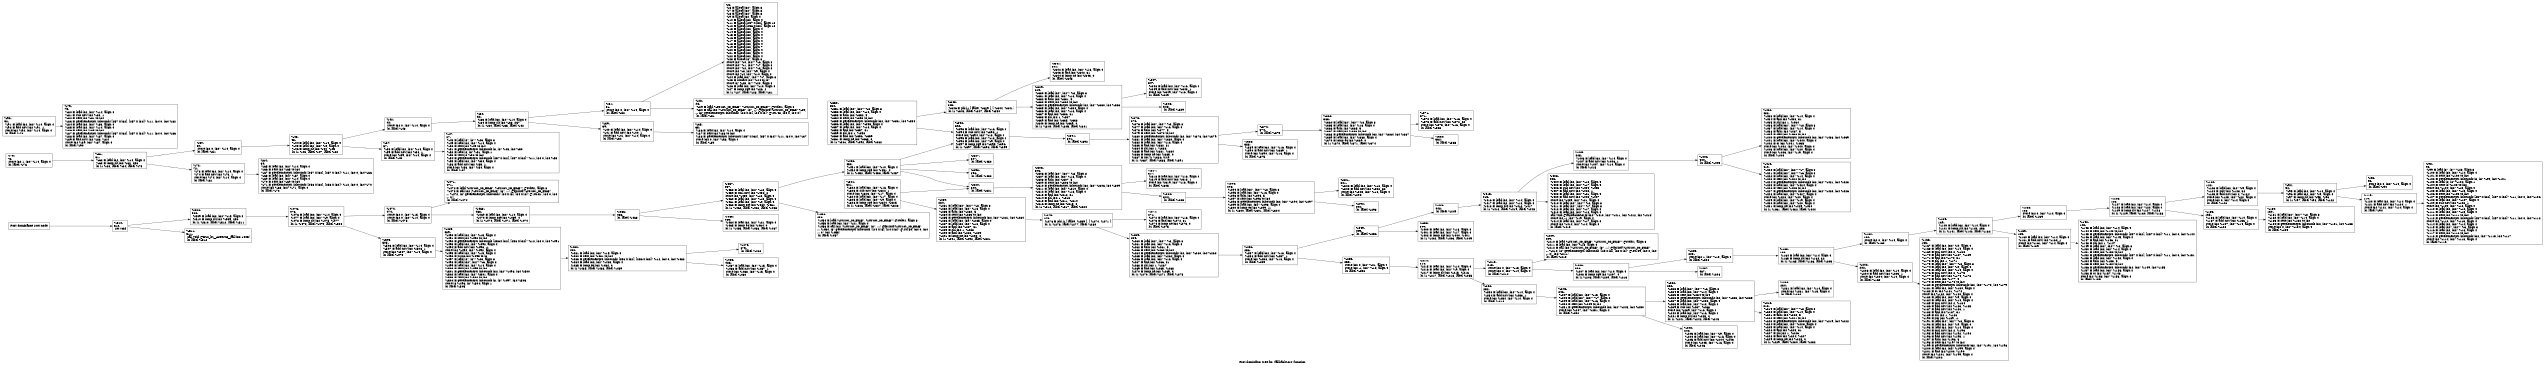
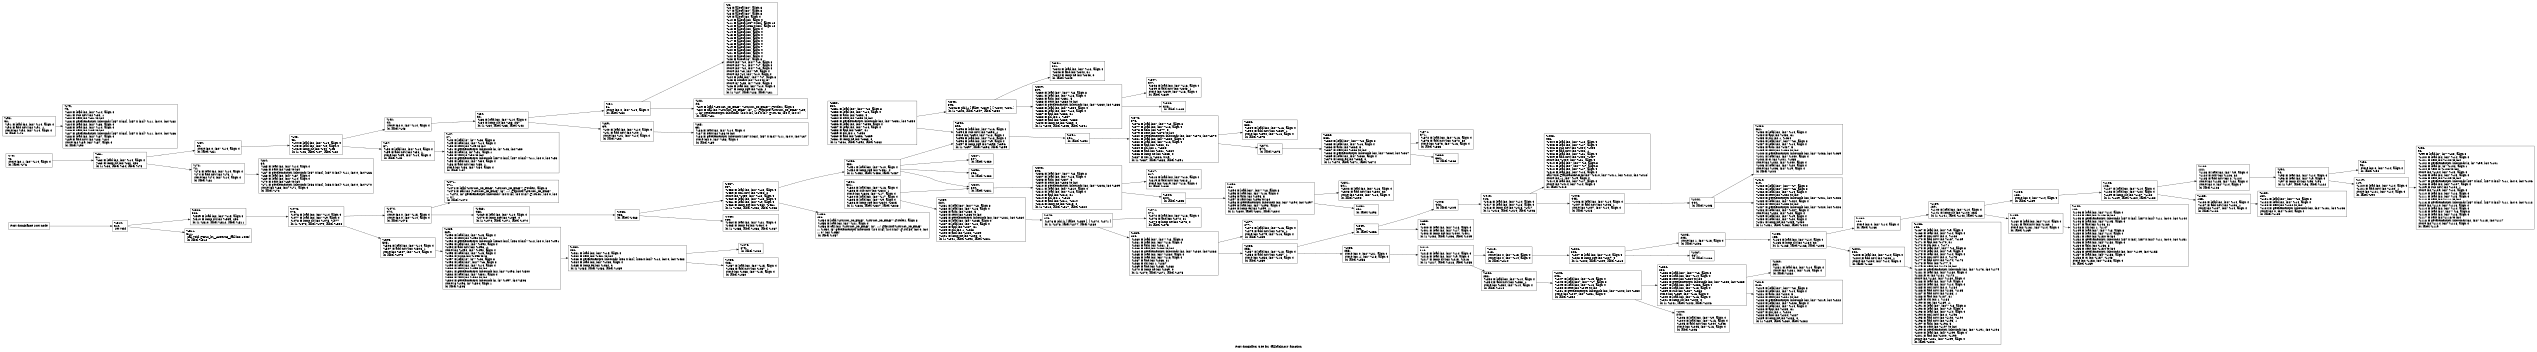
none -> (1270, 230)
(1601, 247) -> none
